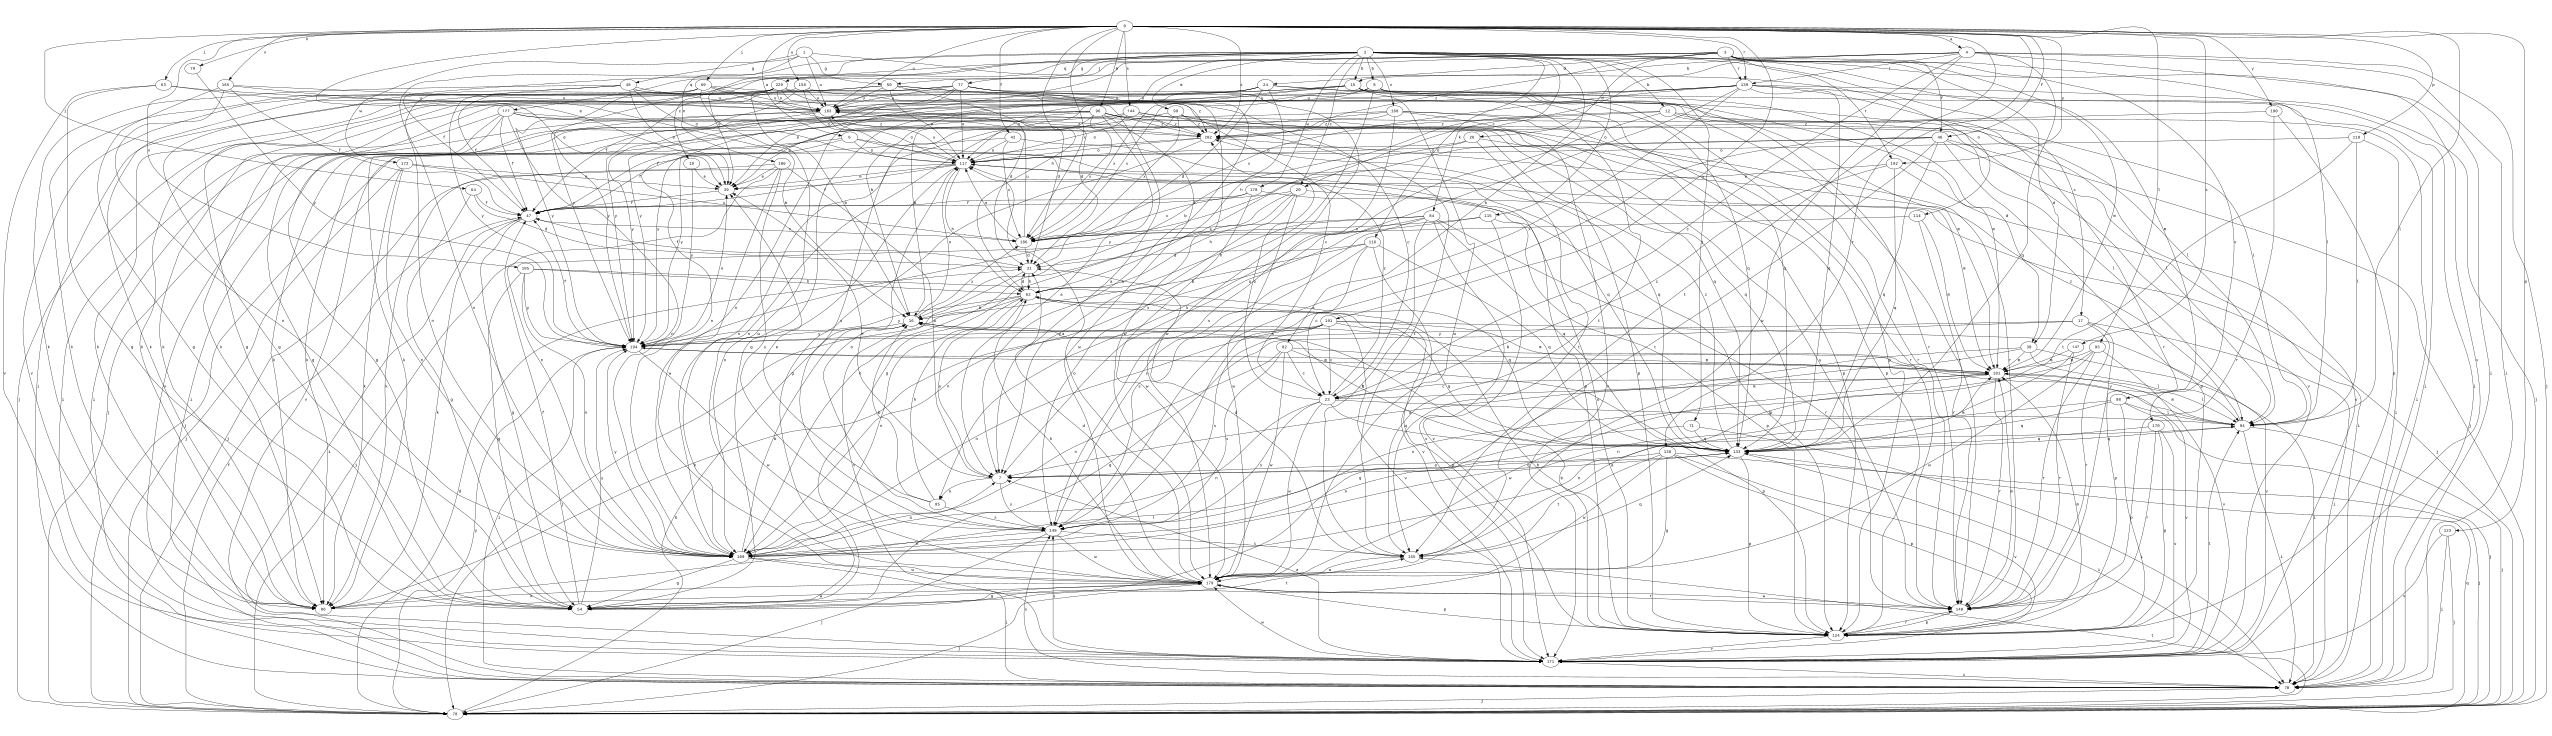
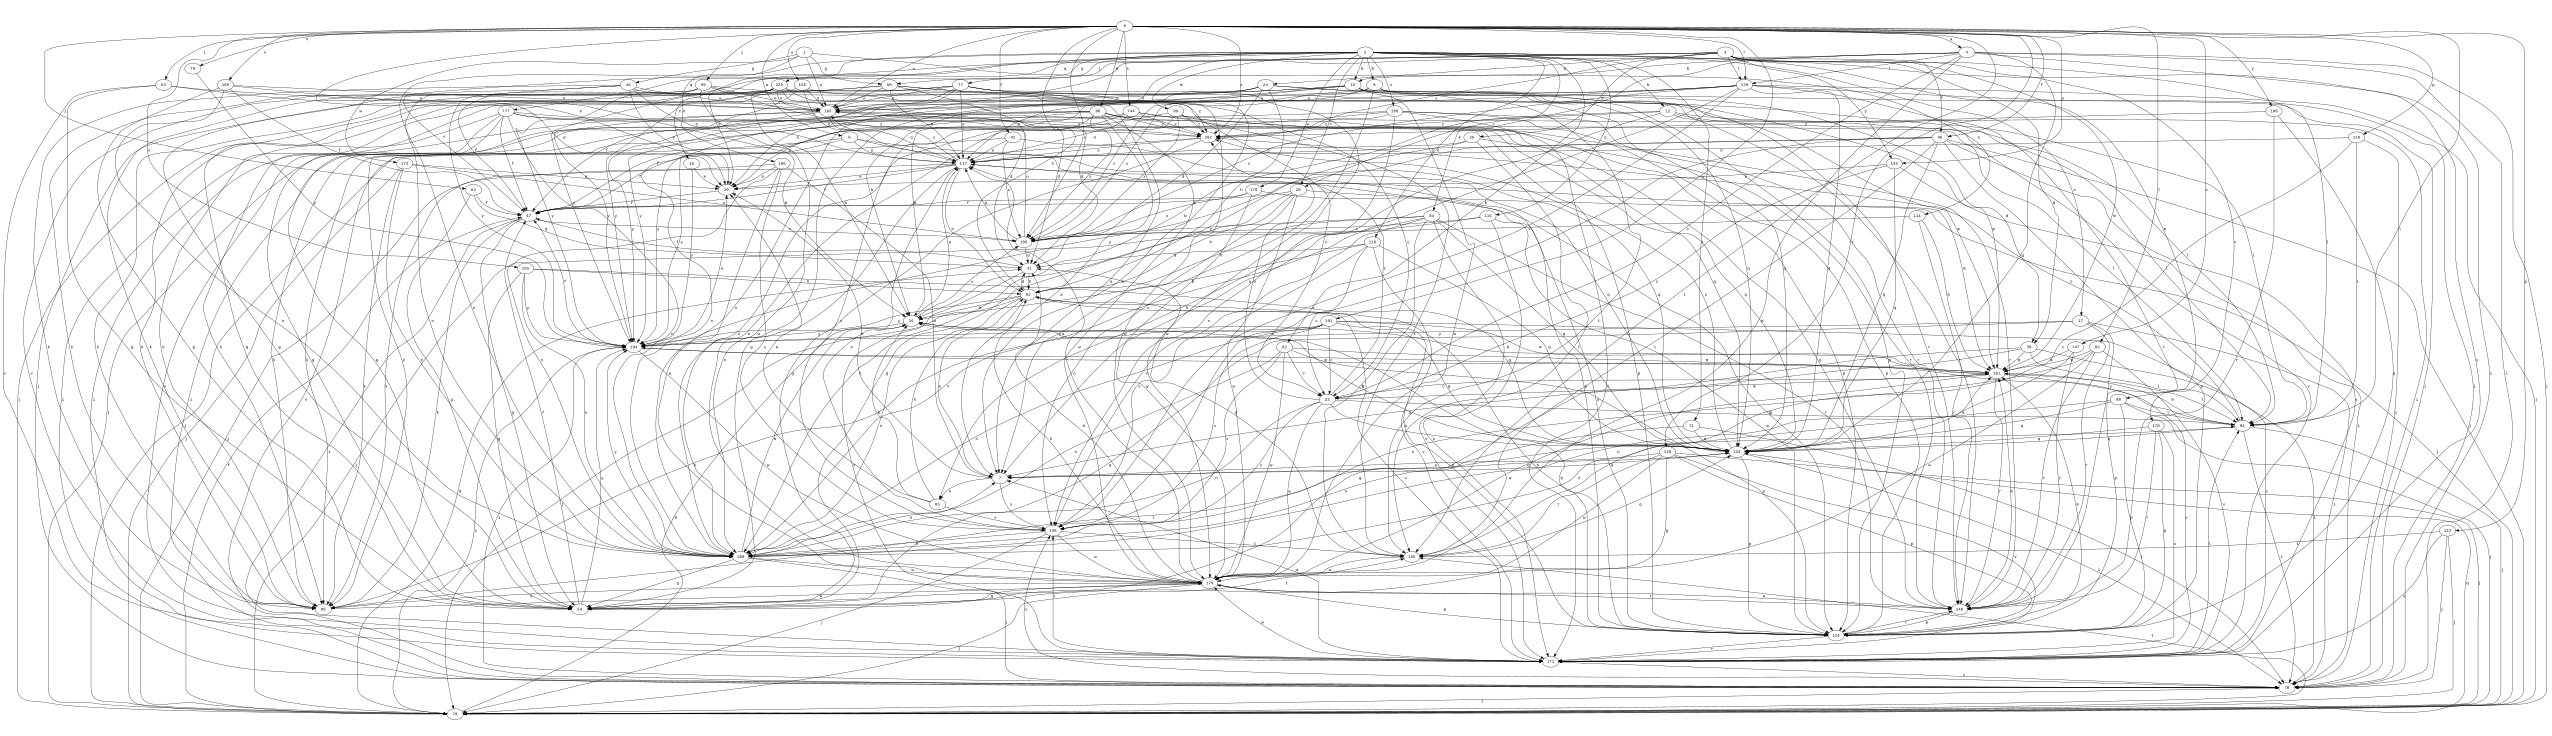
(1866, 111) -> (1866, 111)
none -> (1982, 551)
